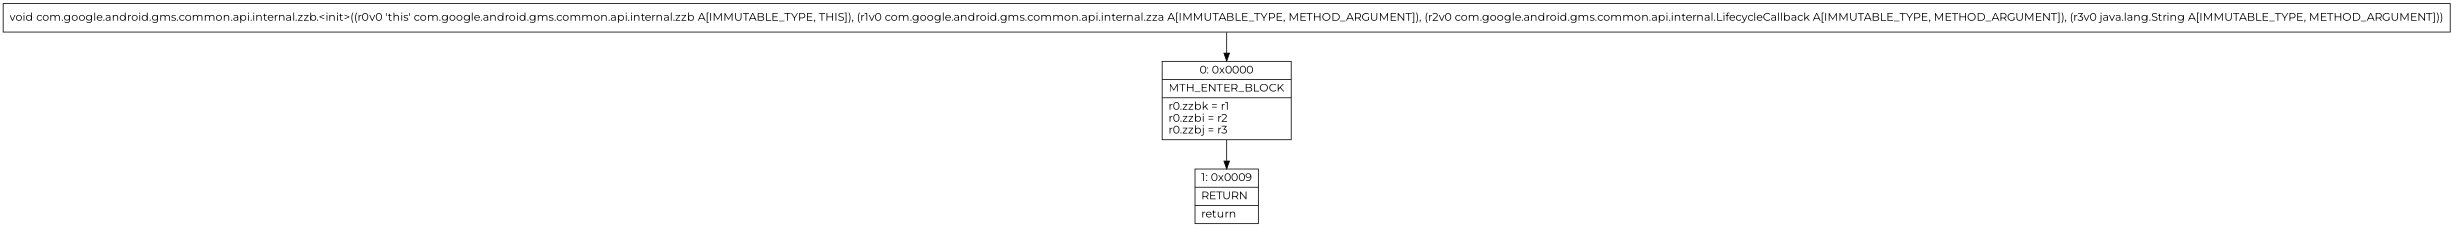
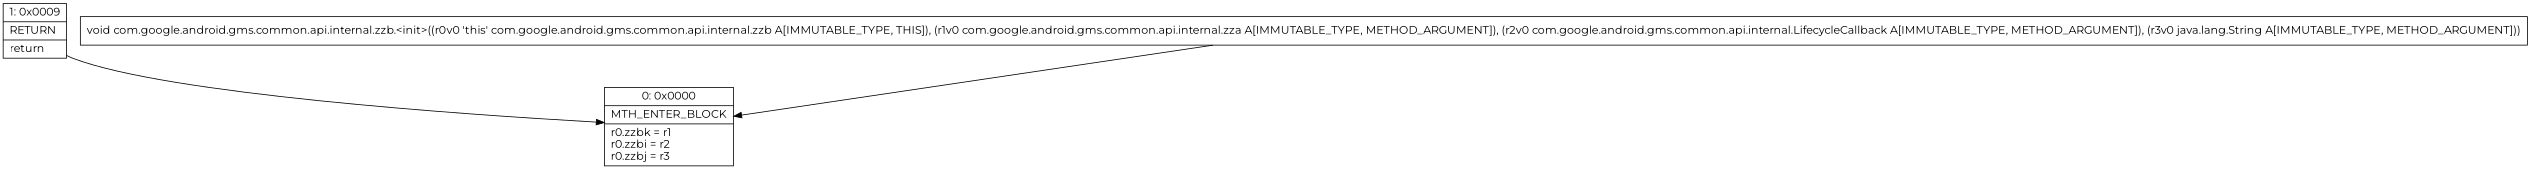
(1227, 150) -> (329, 102)
